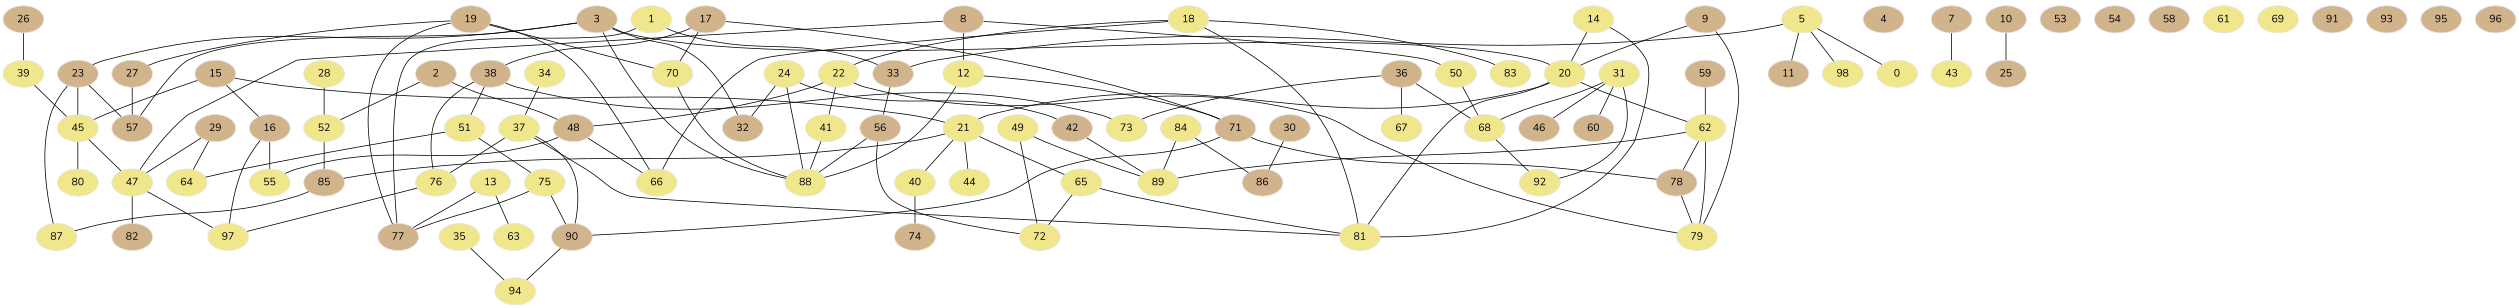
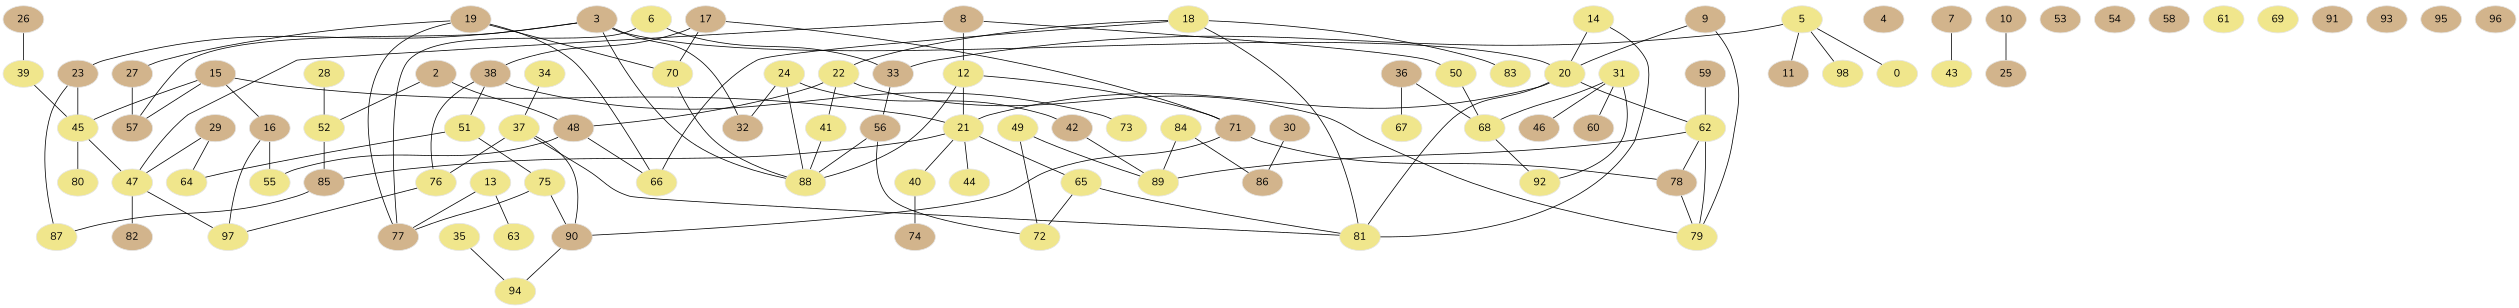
(651, 19) -> (651, 19)
(1260, 90) -> none
(105, 101) -> (174, 101)
none -> (963, 101)
